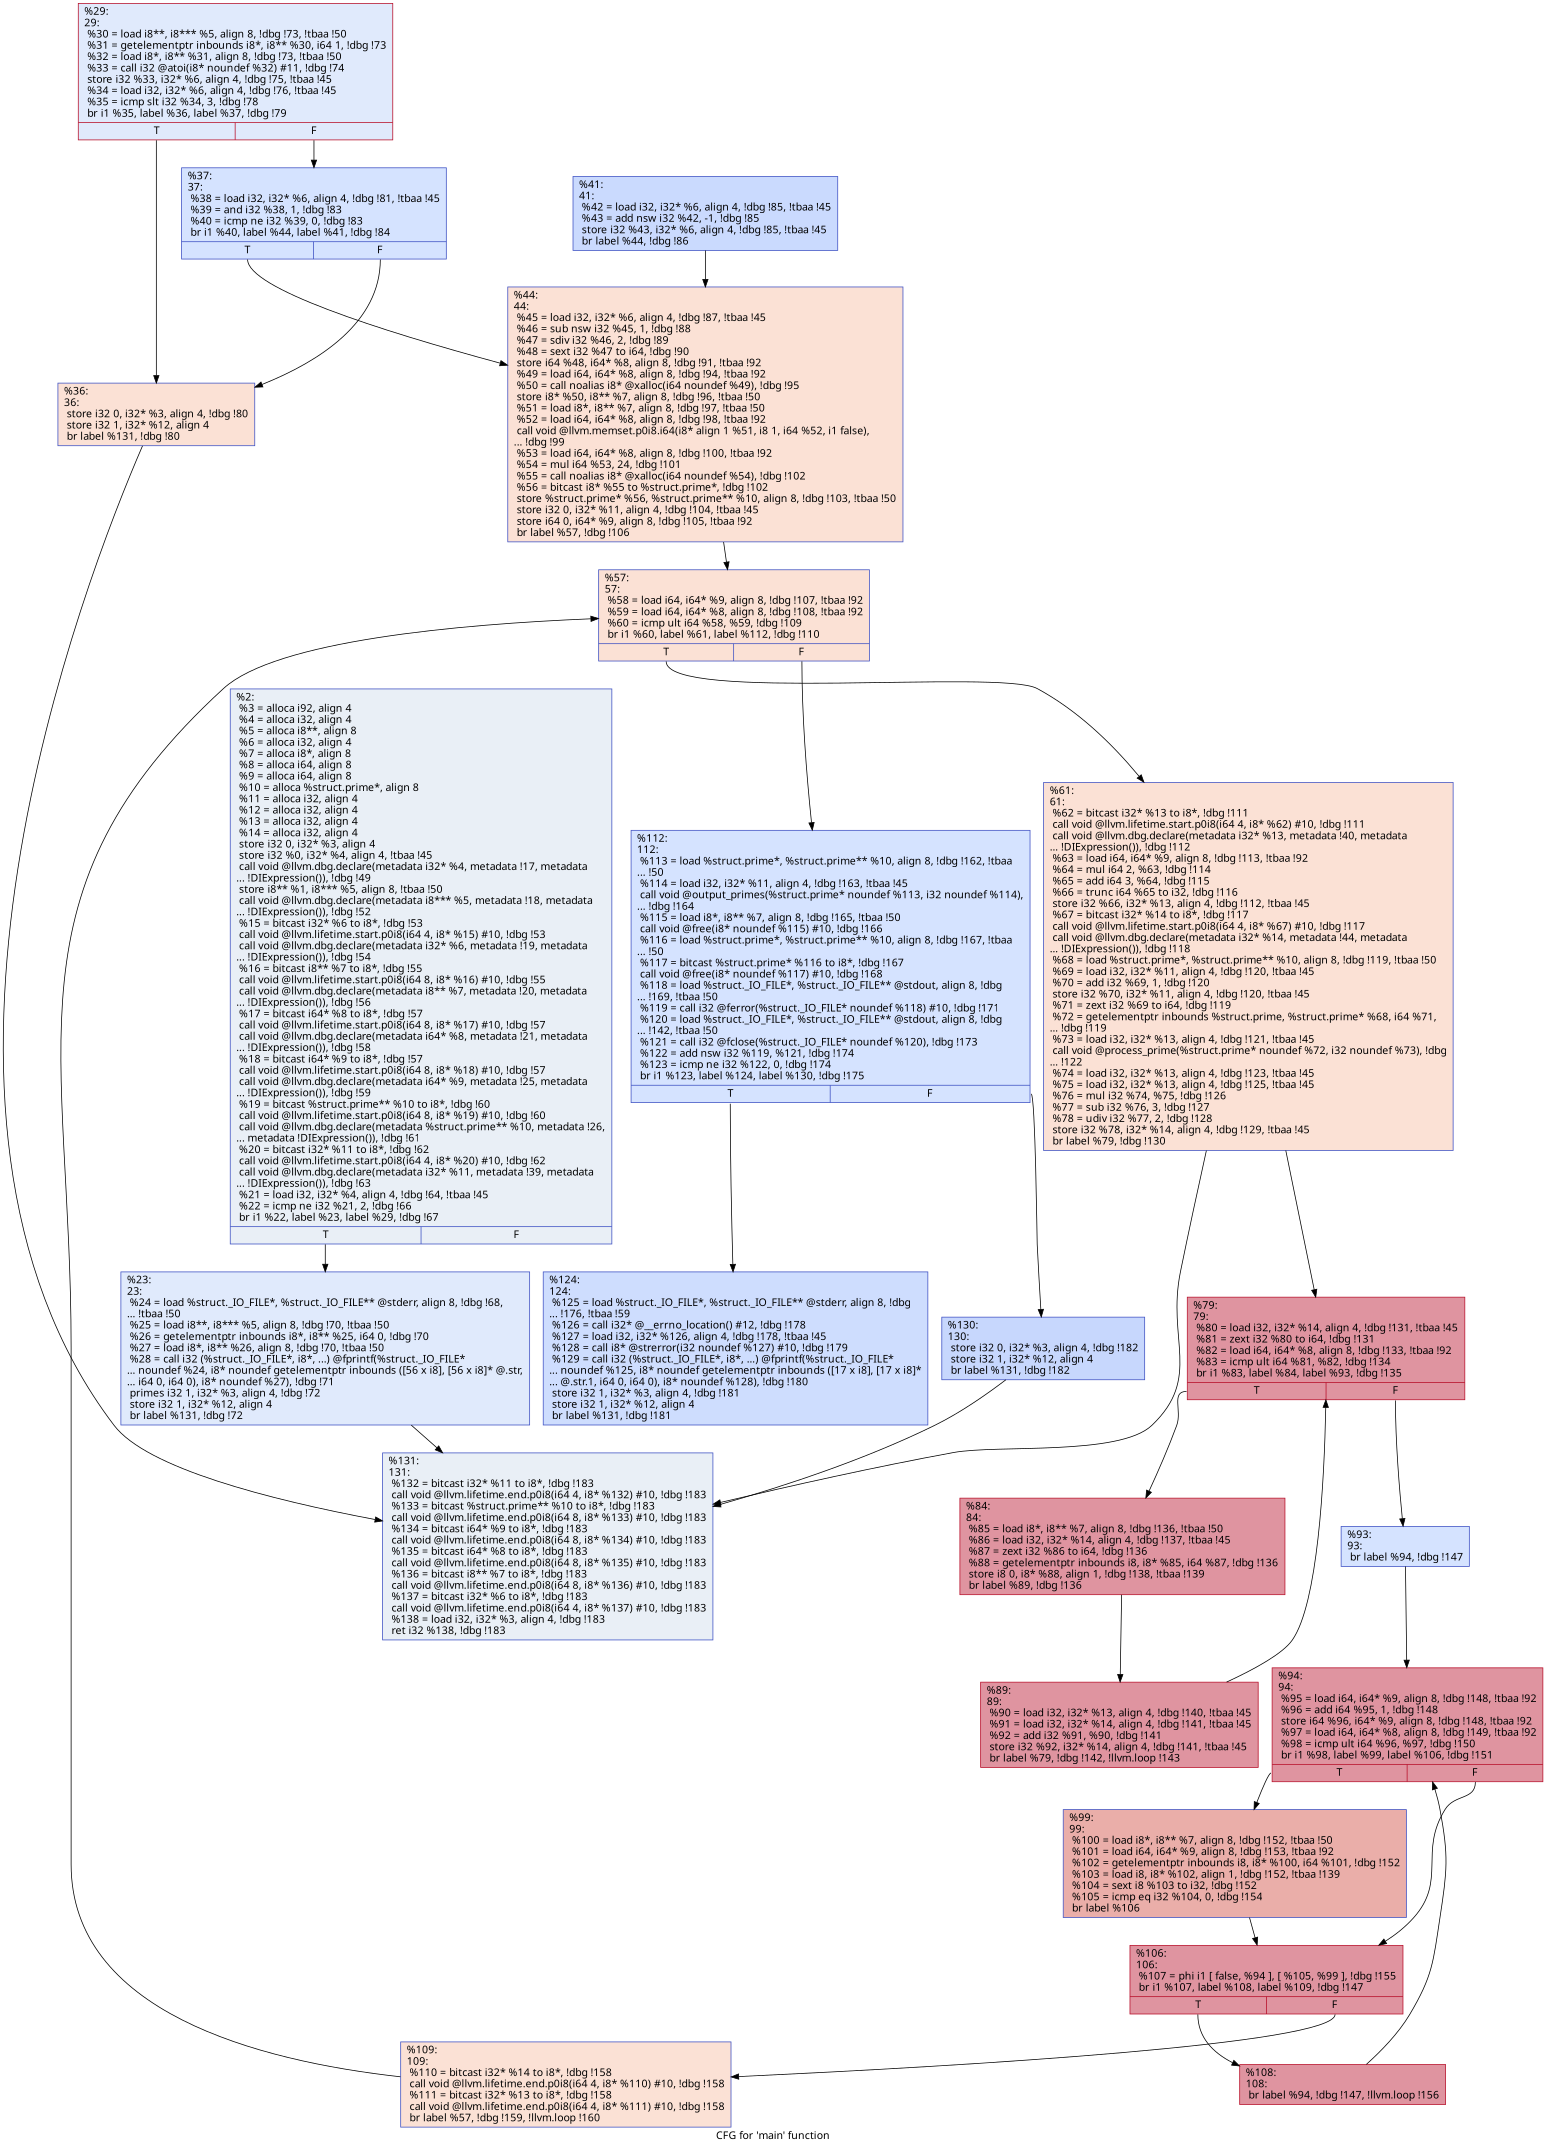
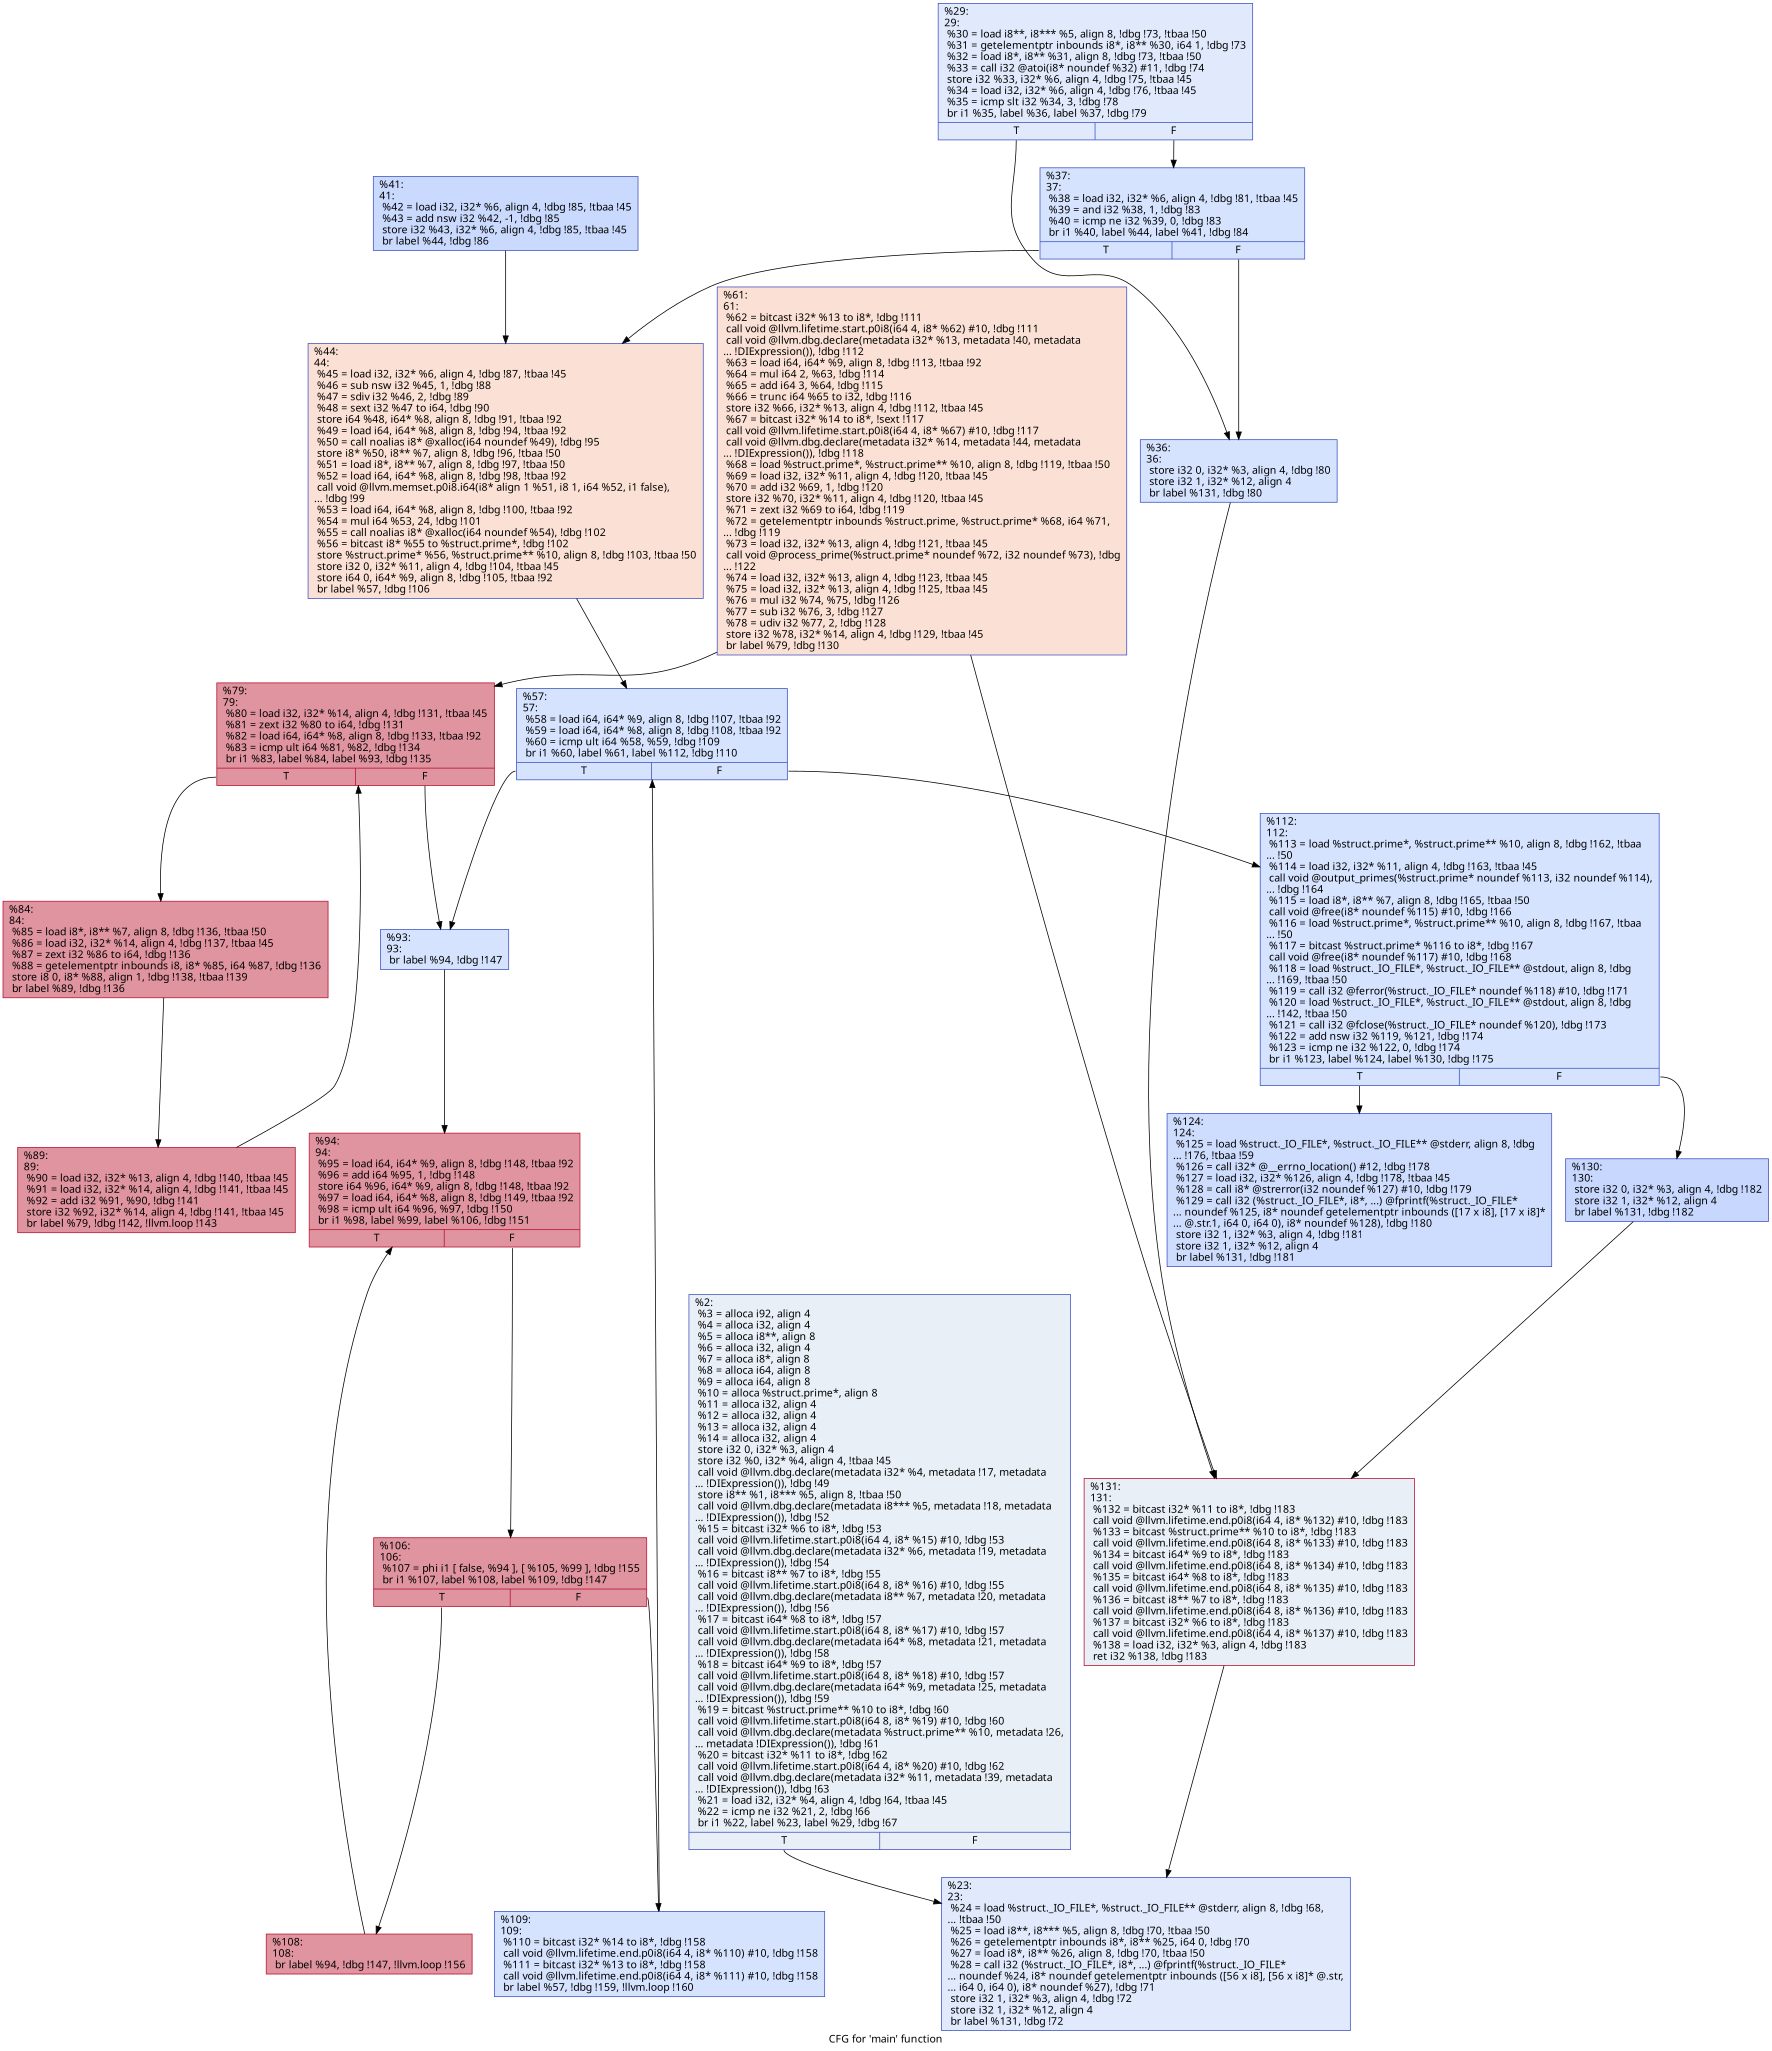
(236, 72) -> (1095, 72)
(156, 414) -> (1239, 471)
(734, 615) -> (652, 734)
(917, 682) -> (478, 843)
(1150, 915) -> (824, 420)
(224, 1393) -> (1040, 1999)
(424, 1437) -> (1196, 1768)
(548, 1546) -> (1249, 1572)
(1235, 1864) -> none
(566, 2085) -> (660, 1954)
